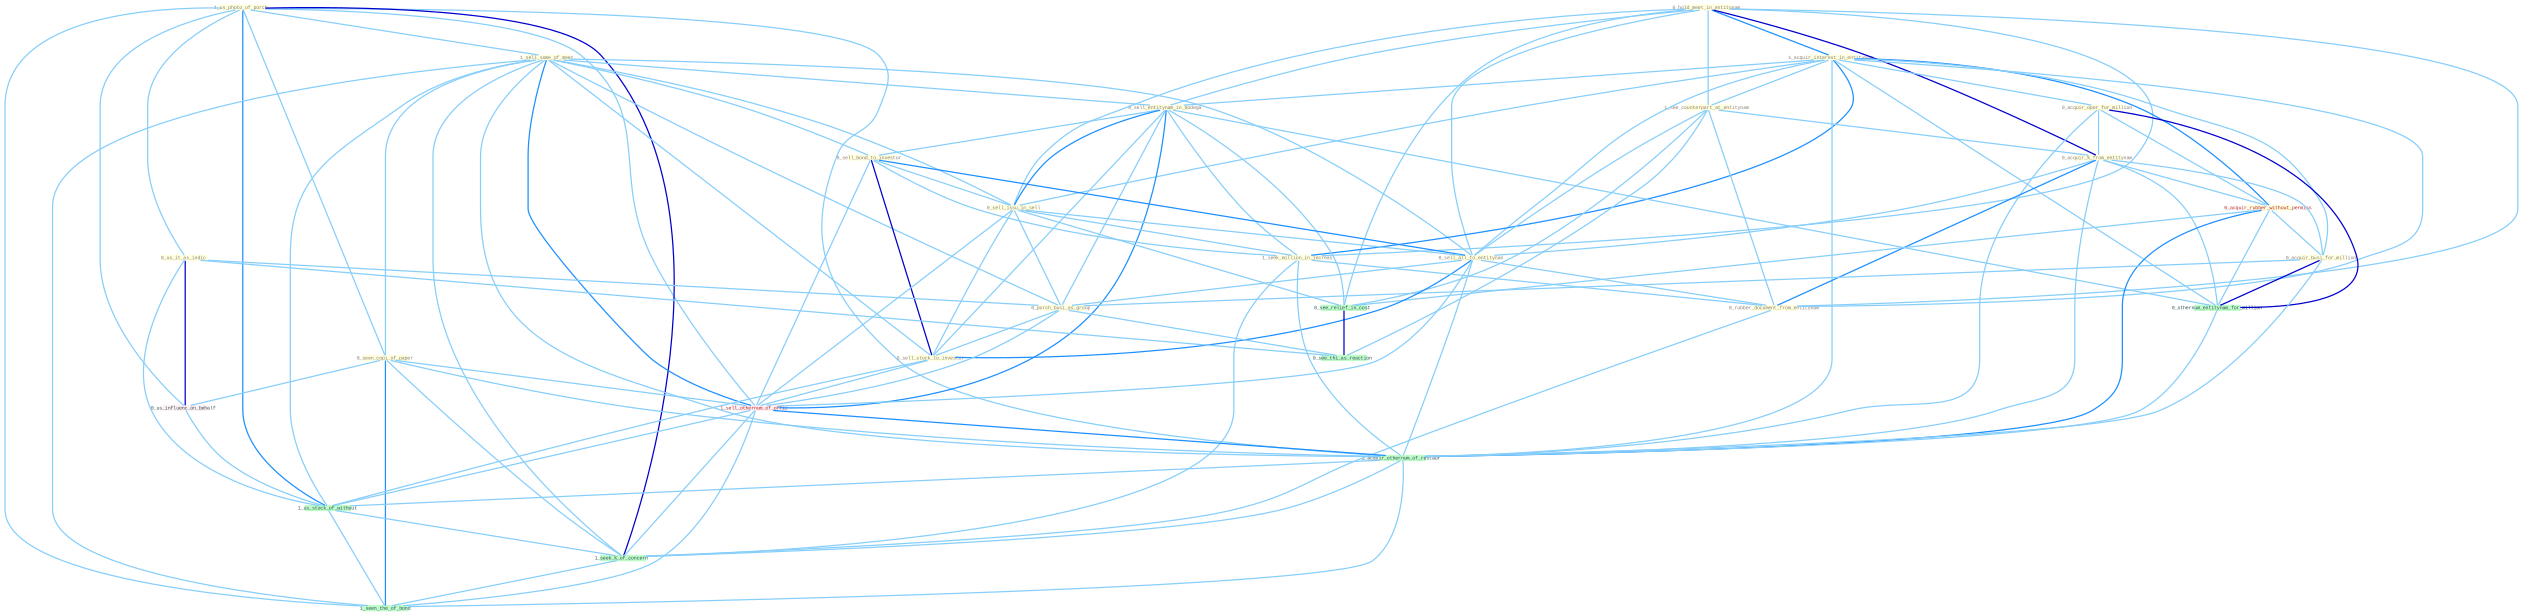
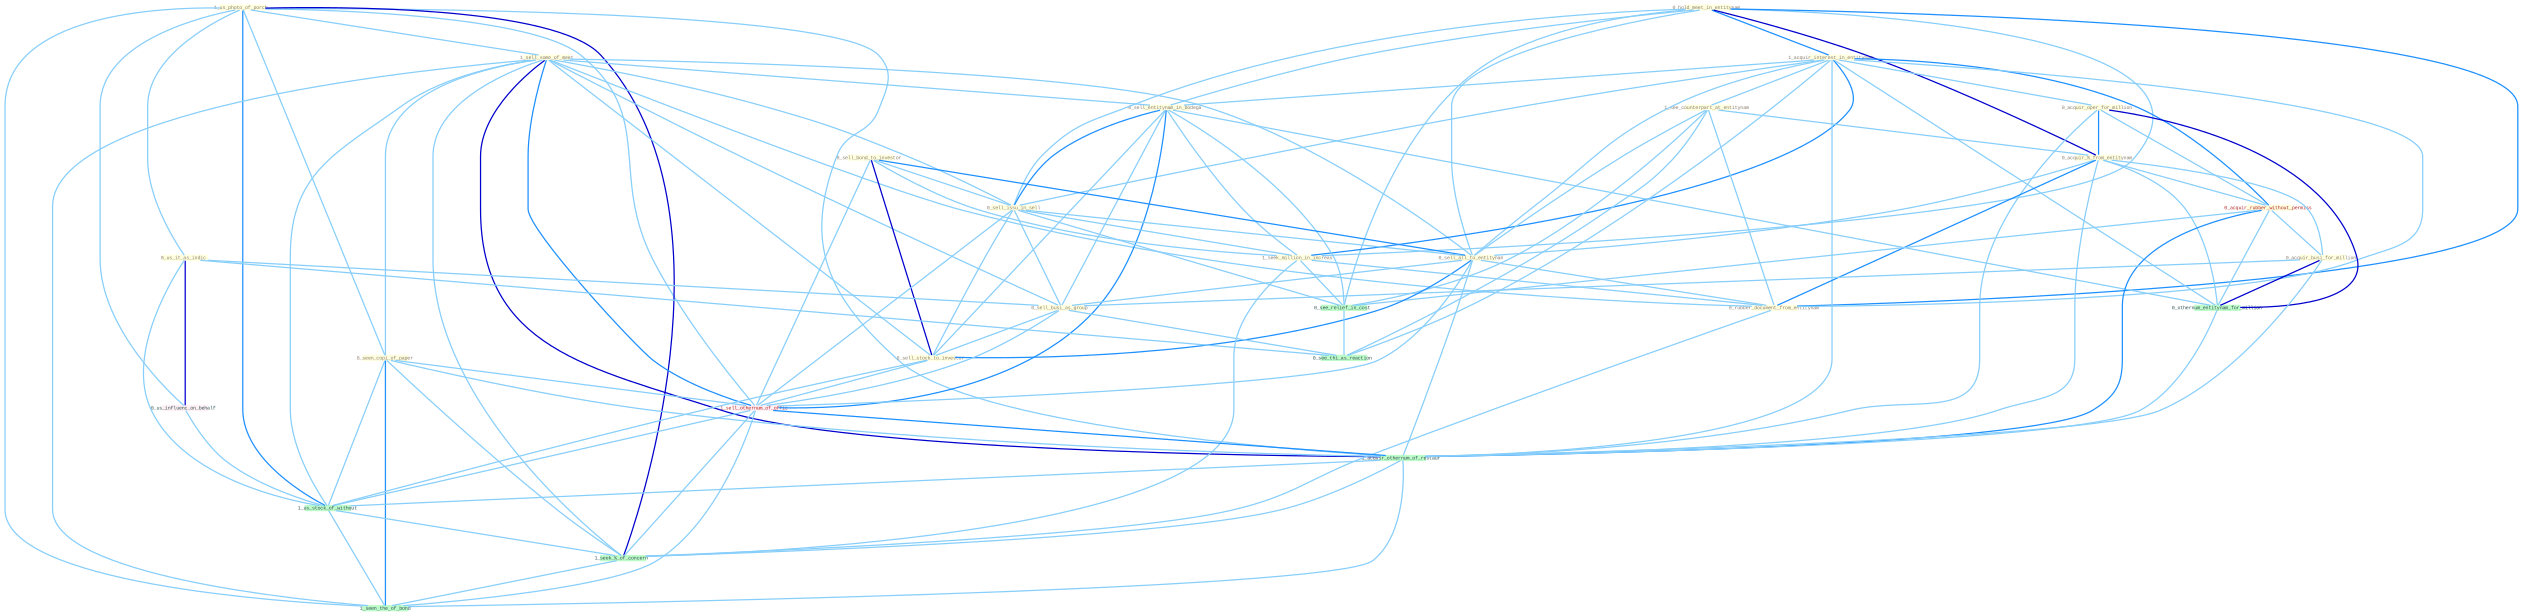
(1708, 58) -> none
(2157, 106) -> (1602, 230)
(761, 113) -> (1229, 263)
(2518, 124) -> (2518, 124)
(1019, 133) -> none
(2099, 133) -> (2099, 133)
(1061, 308) -> (1061, 308)
(1344, 333) -> (1344, 333)
(1312, 364) -> (1324, 285)
(623, 378) -> (623, 378)
(281, 384) -> (357, 433)
